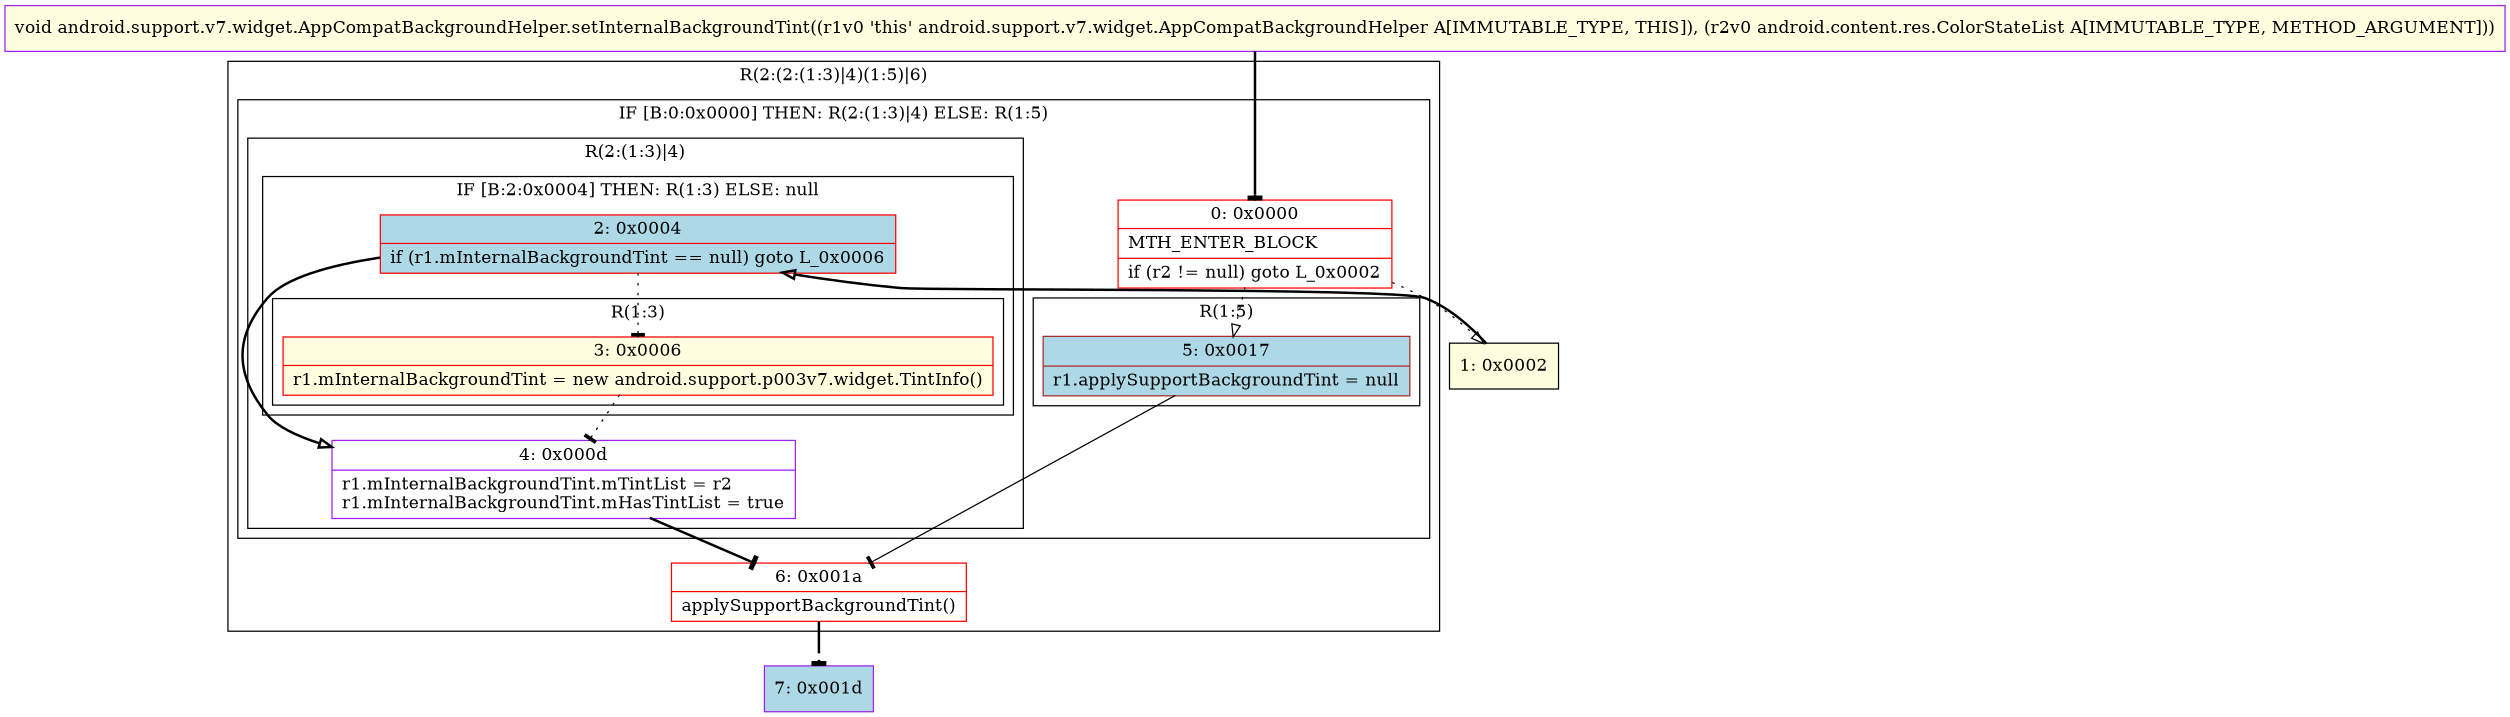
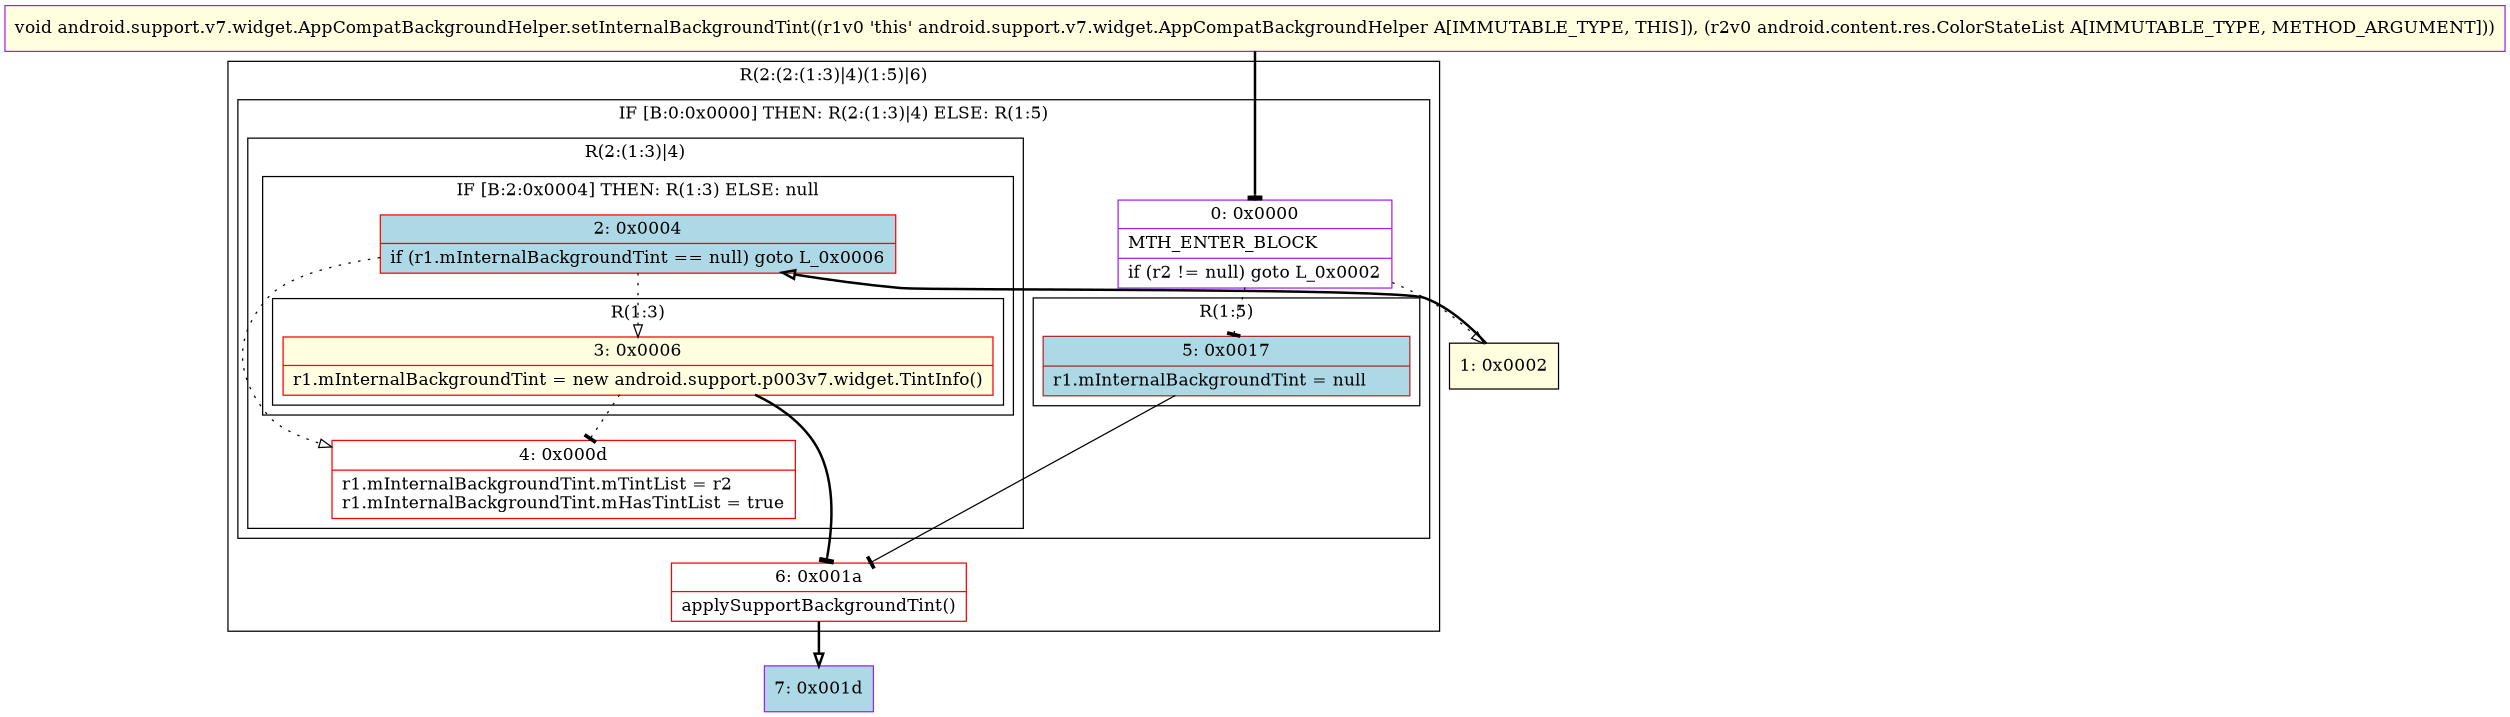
(1255, 244) -> (1255, 244)
(277, 290) -> (277, 290)
(1241, 306) -> (1241, 306)
(638, 307) -> (638, 307)
(1226, 380) -> (1210, 380)
(564, 479) -> (564, 479)
(715, 546) -> (823, 461)
(819, 639) -> (819, 639)
